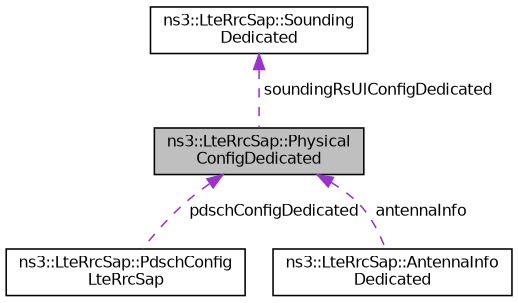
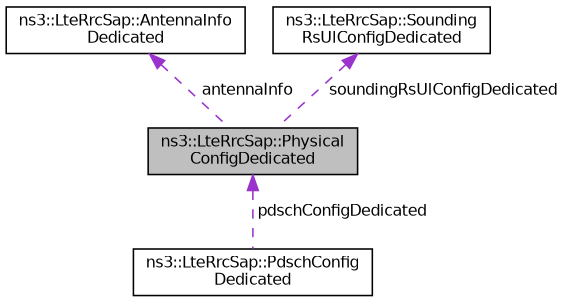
(259, 30) -> (382, 30)
(364, 210) -> (195, 96)
(126, 272) -> (253, 272)
